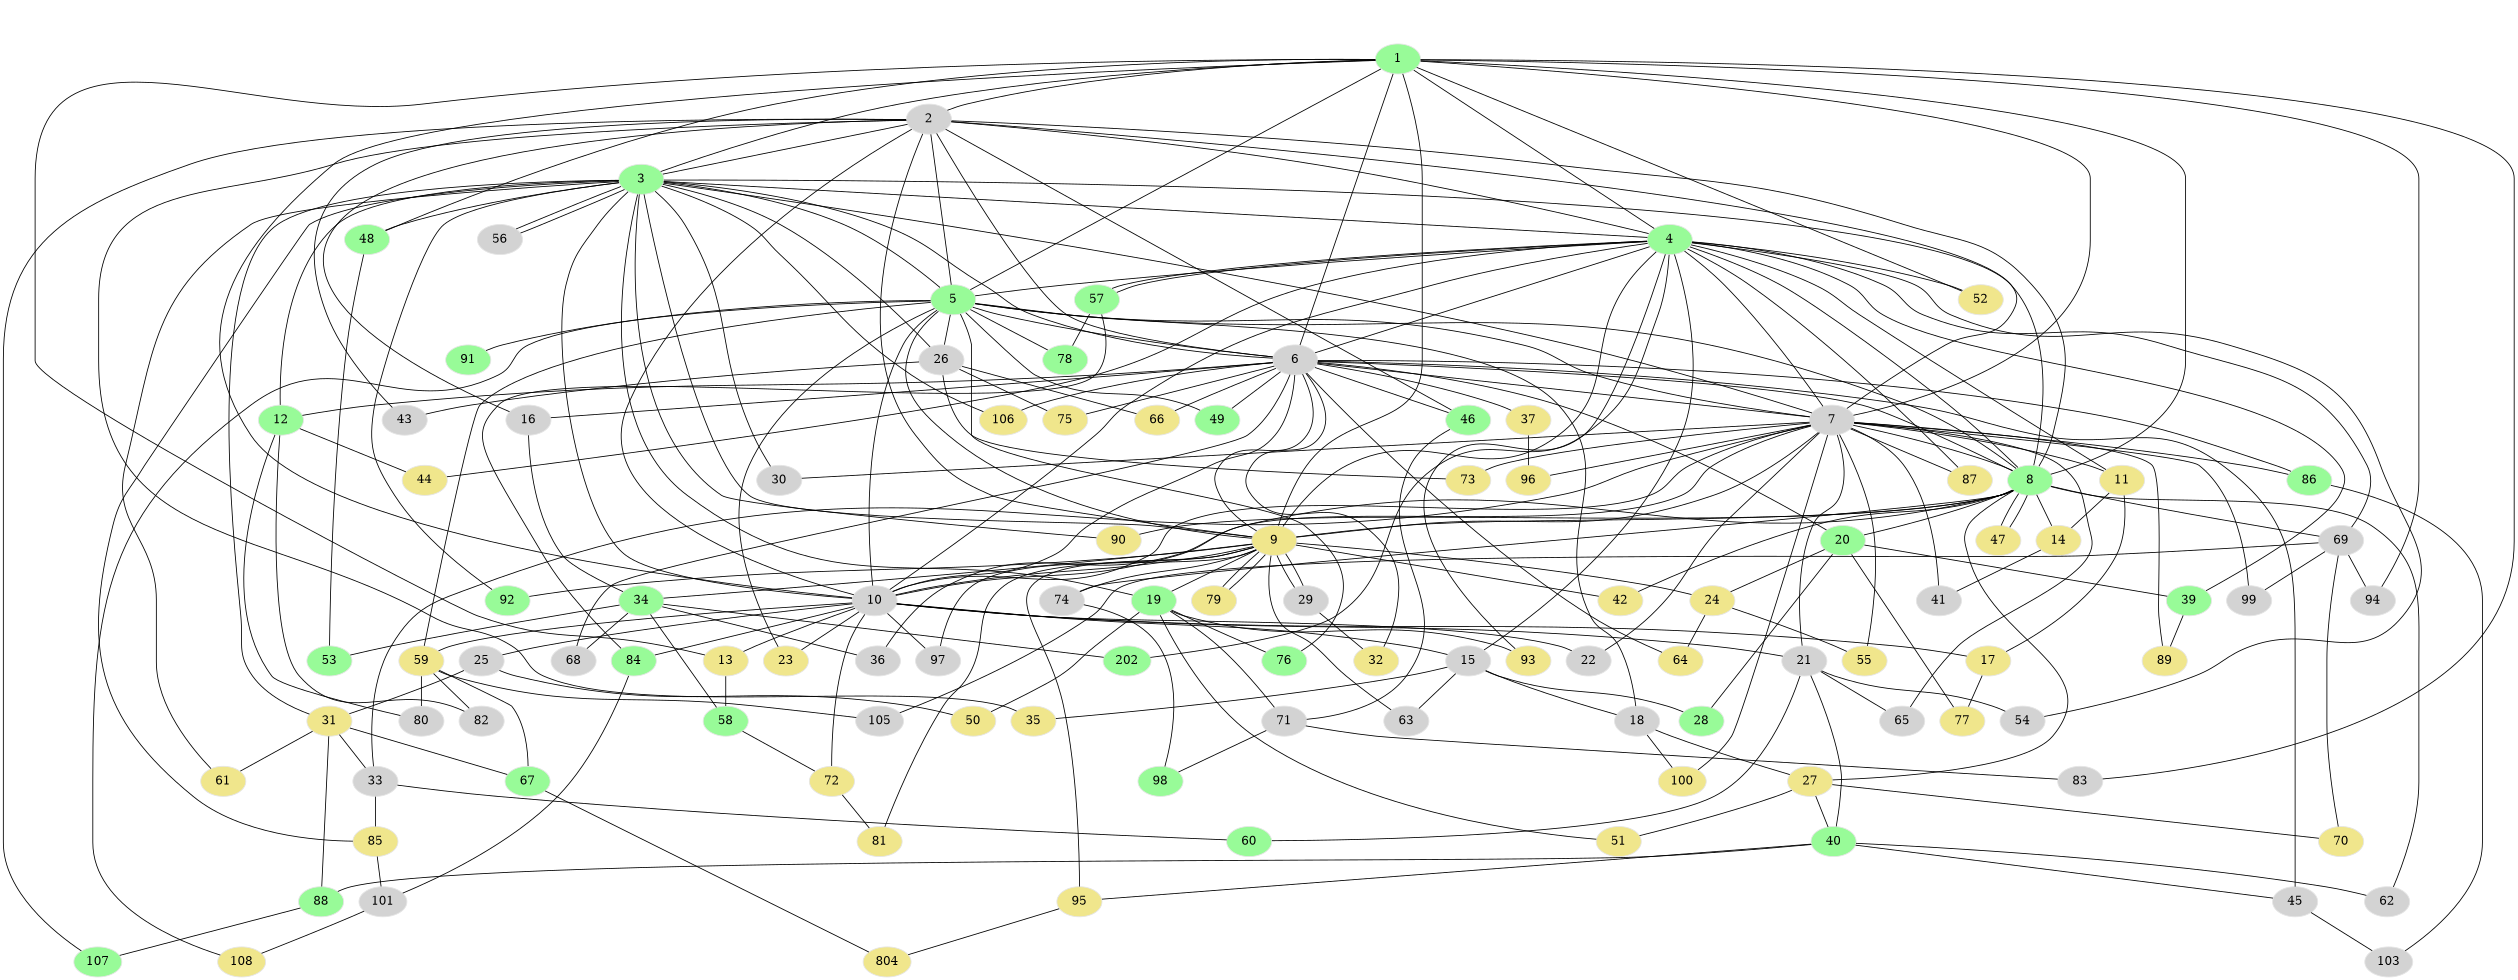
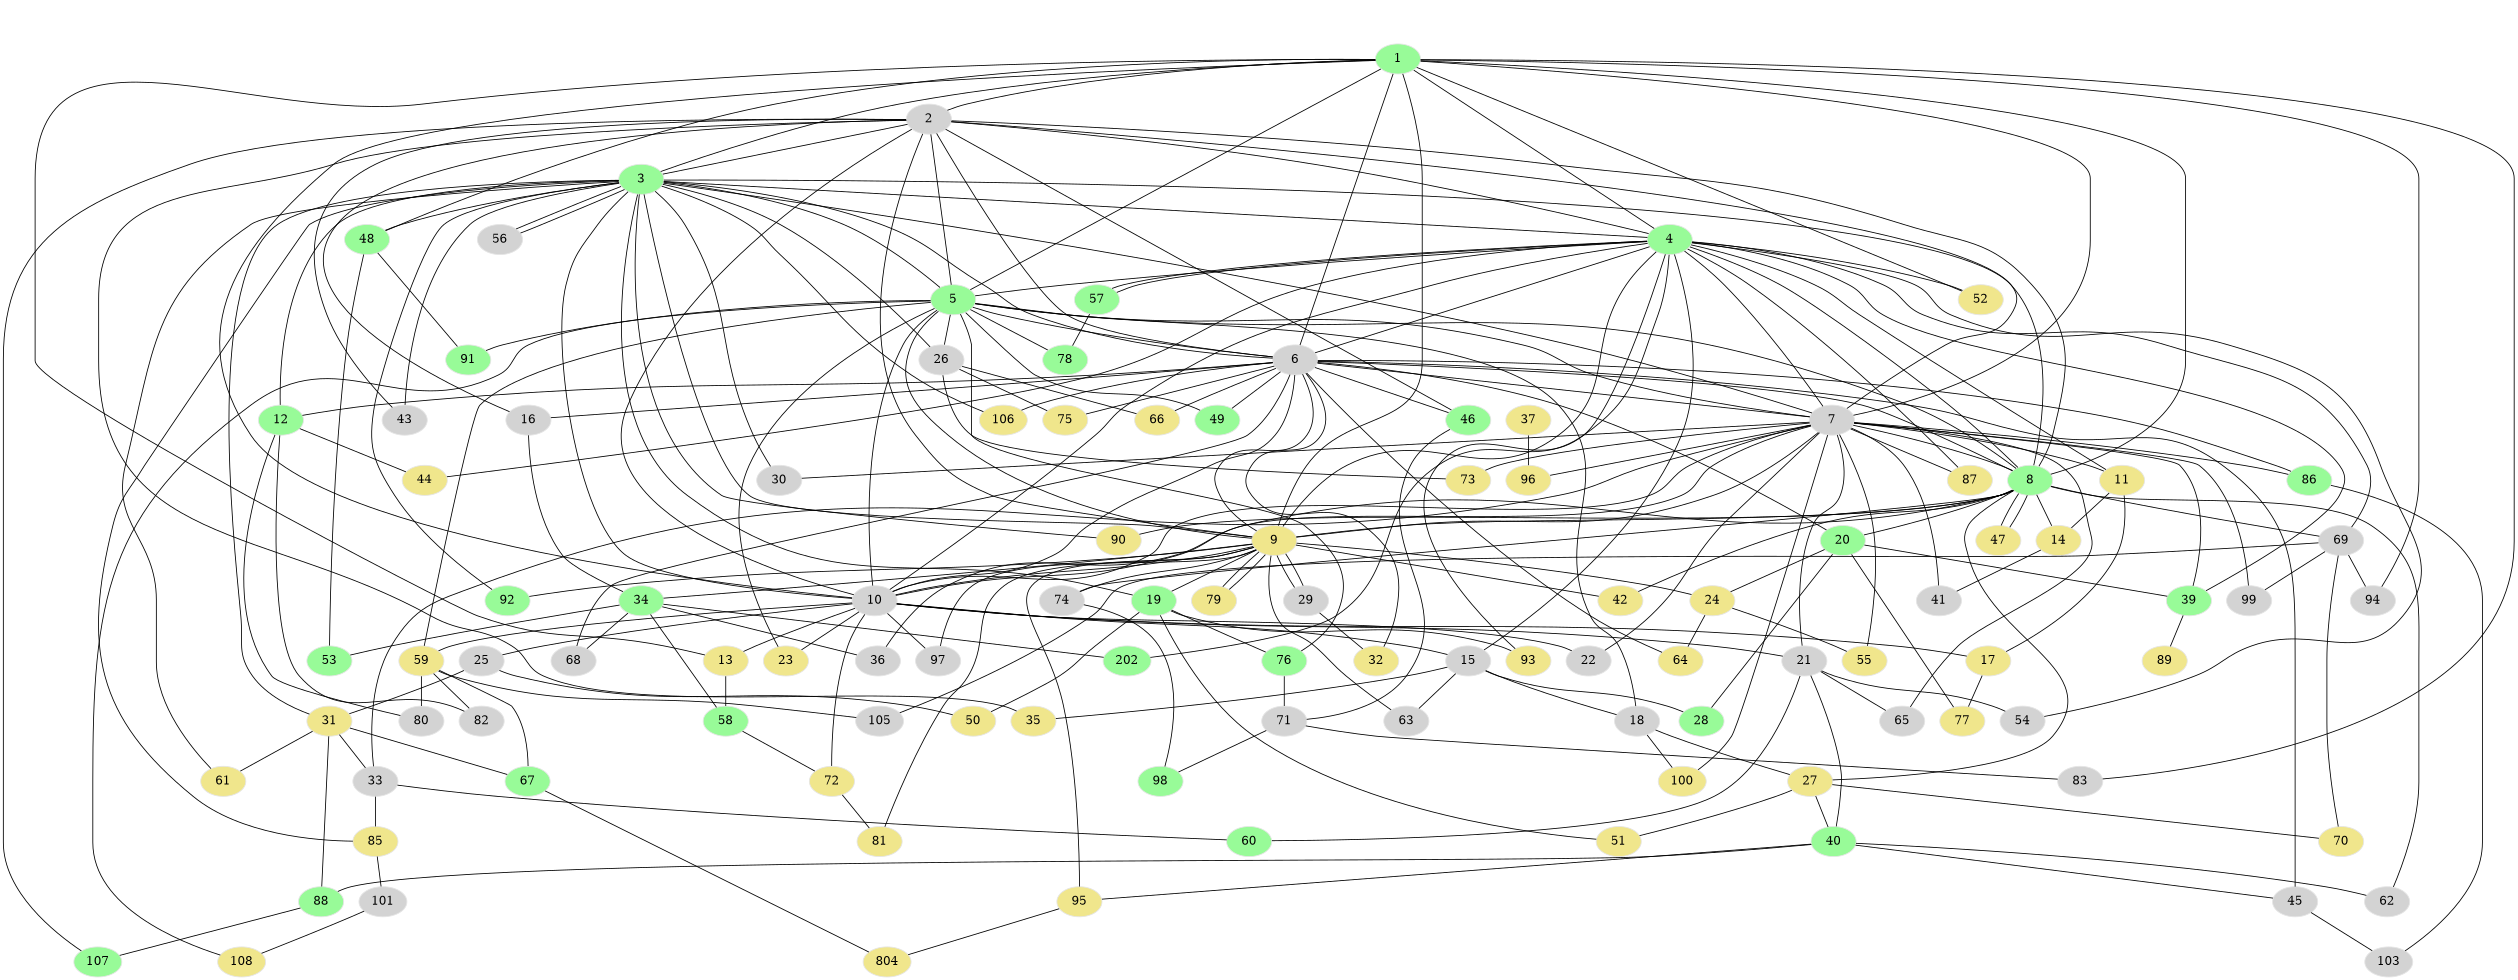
none -> (418, 300)
(672, 381) -> (457, 239)
(1411, 381) -> none
(2141, 460) -> (2180, 466)
(1227, 654) -> (1284, 689)
(634, 661) -> none
